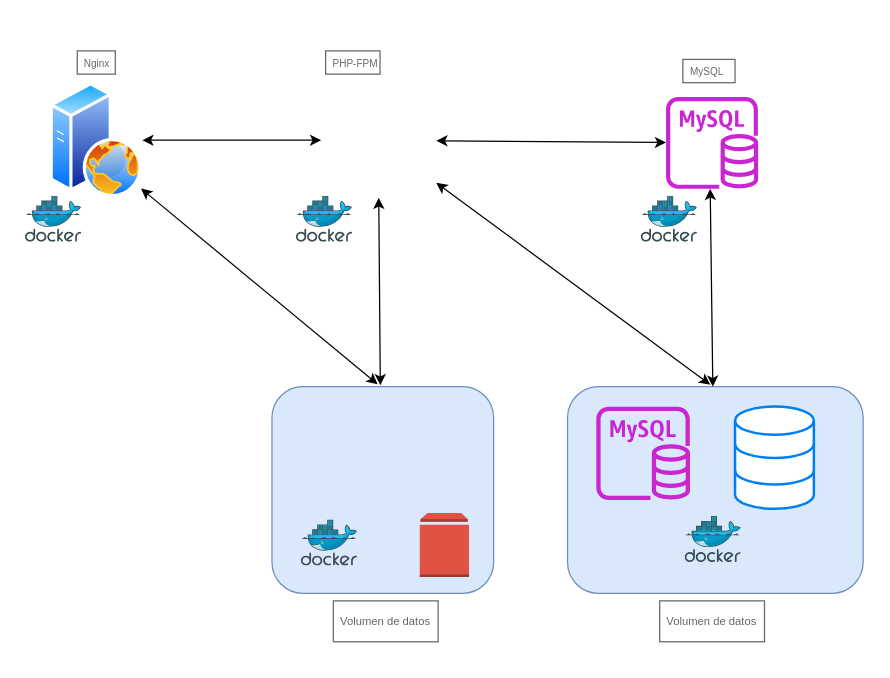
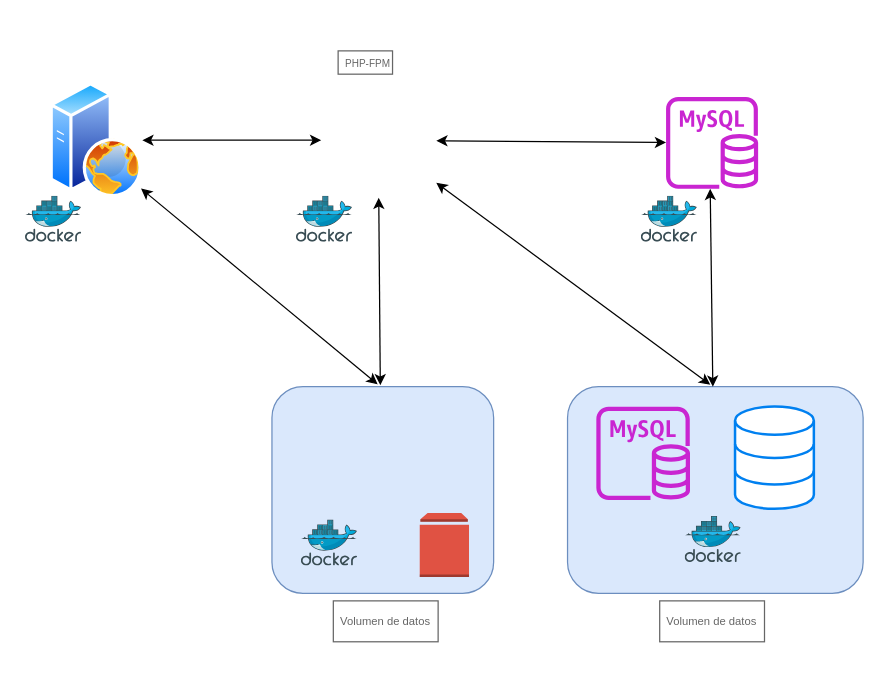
(96, 62) -> none
(353, 62) -> (365, 62)
(709, 71) -> none
